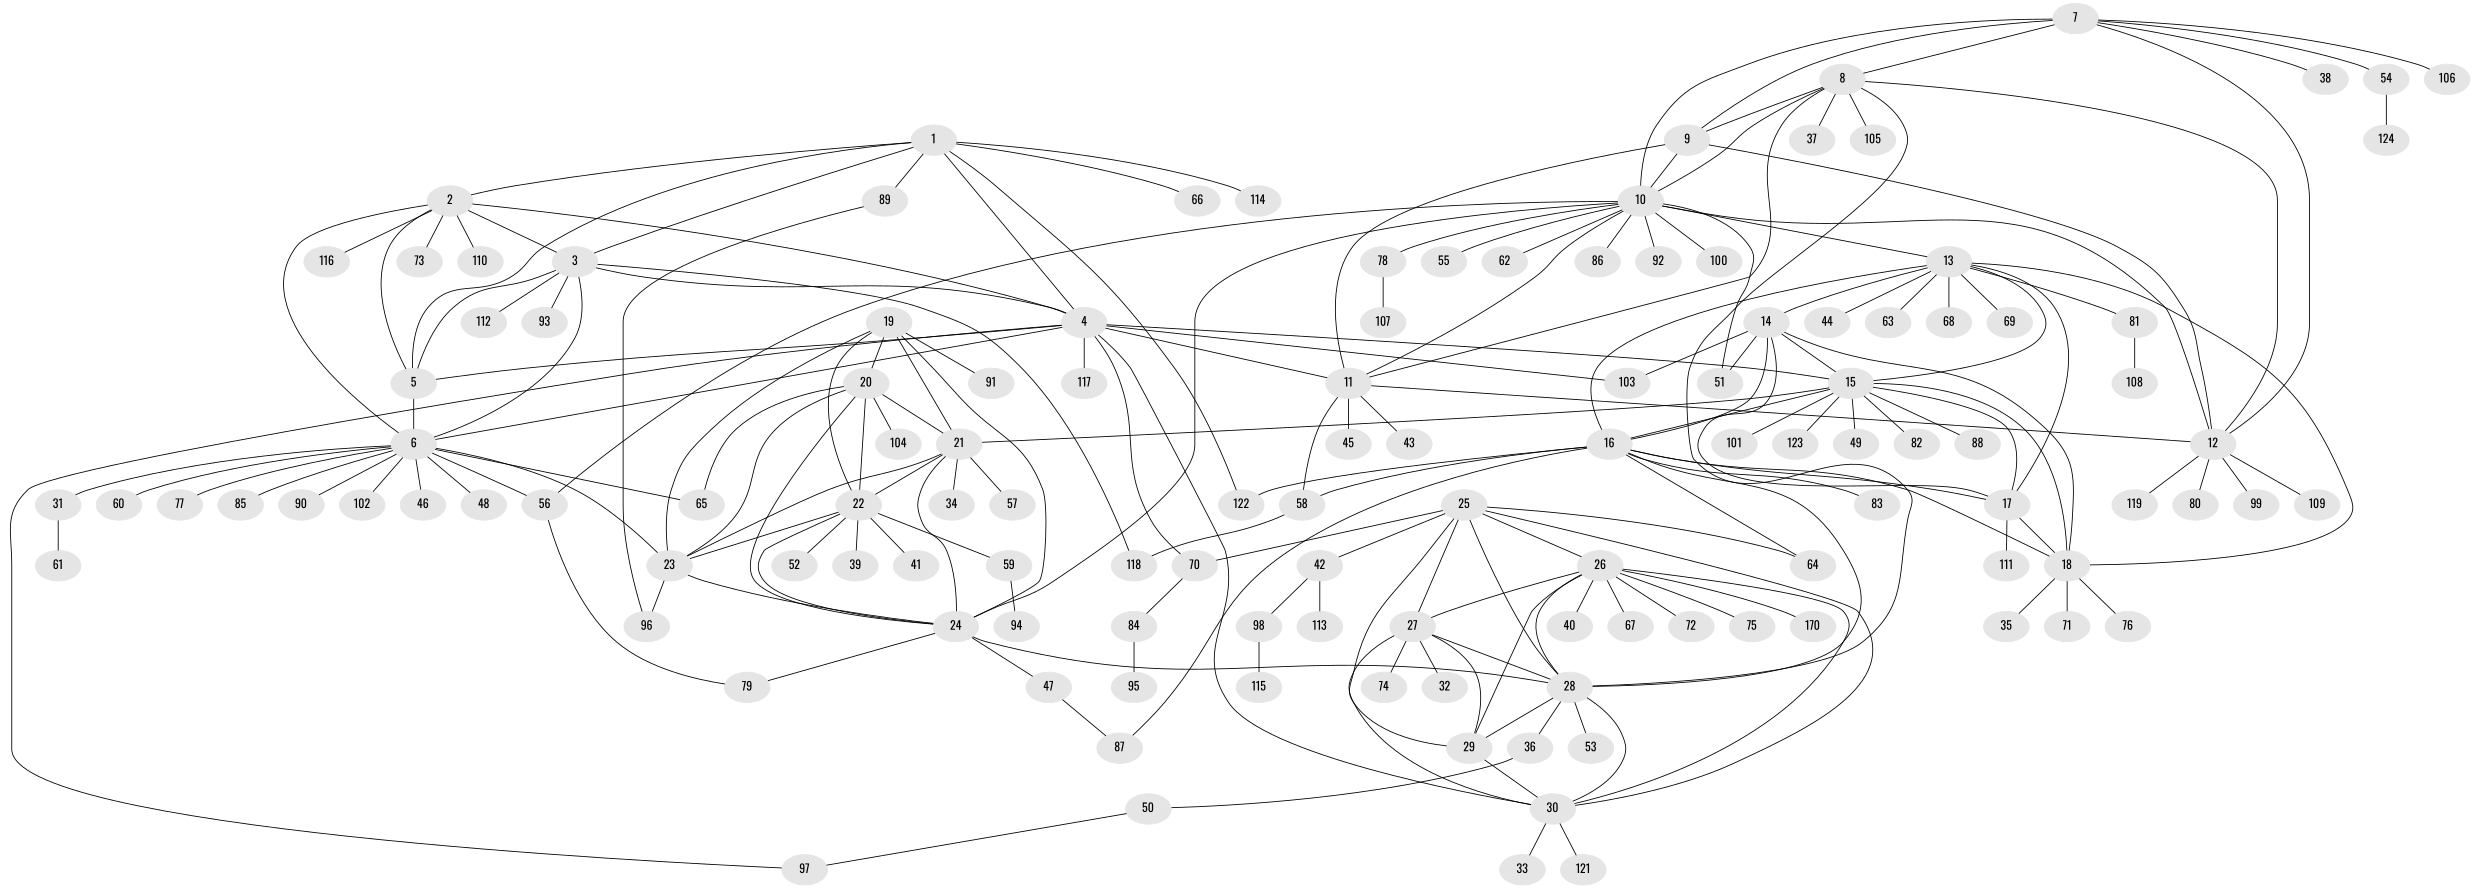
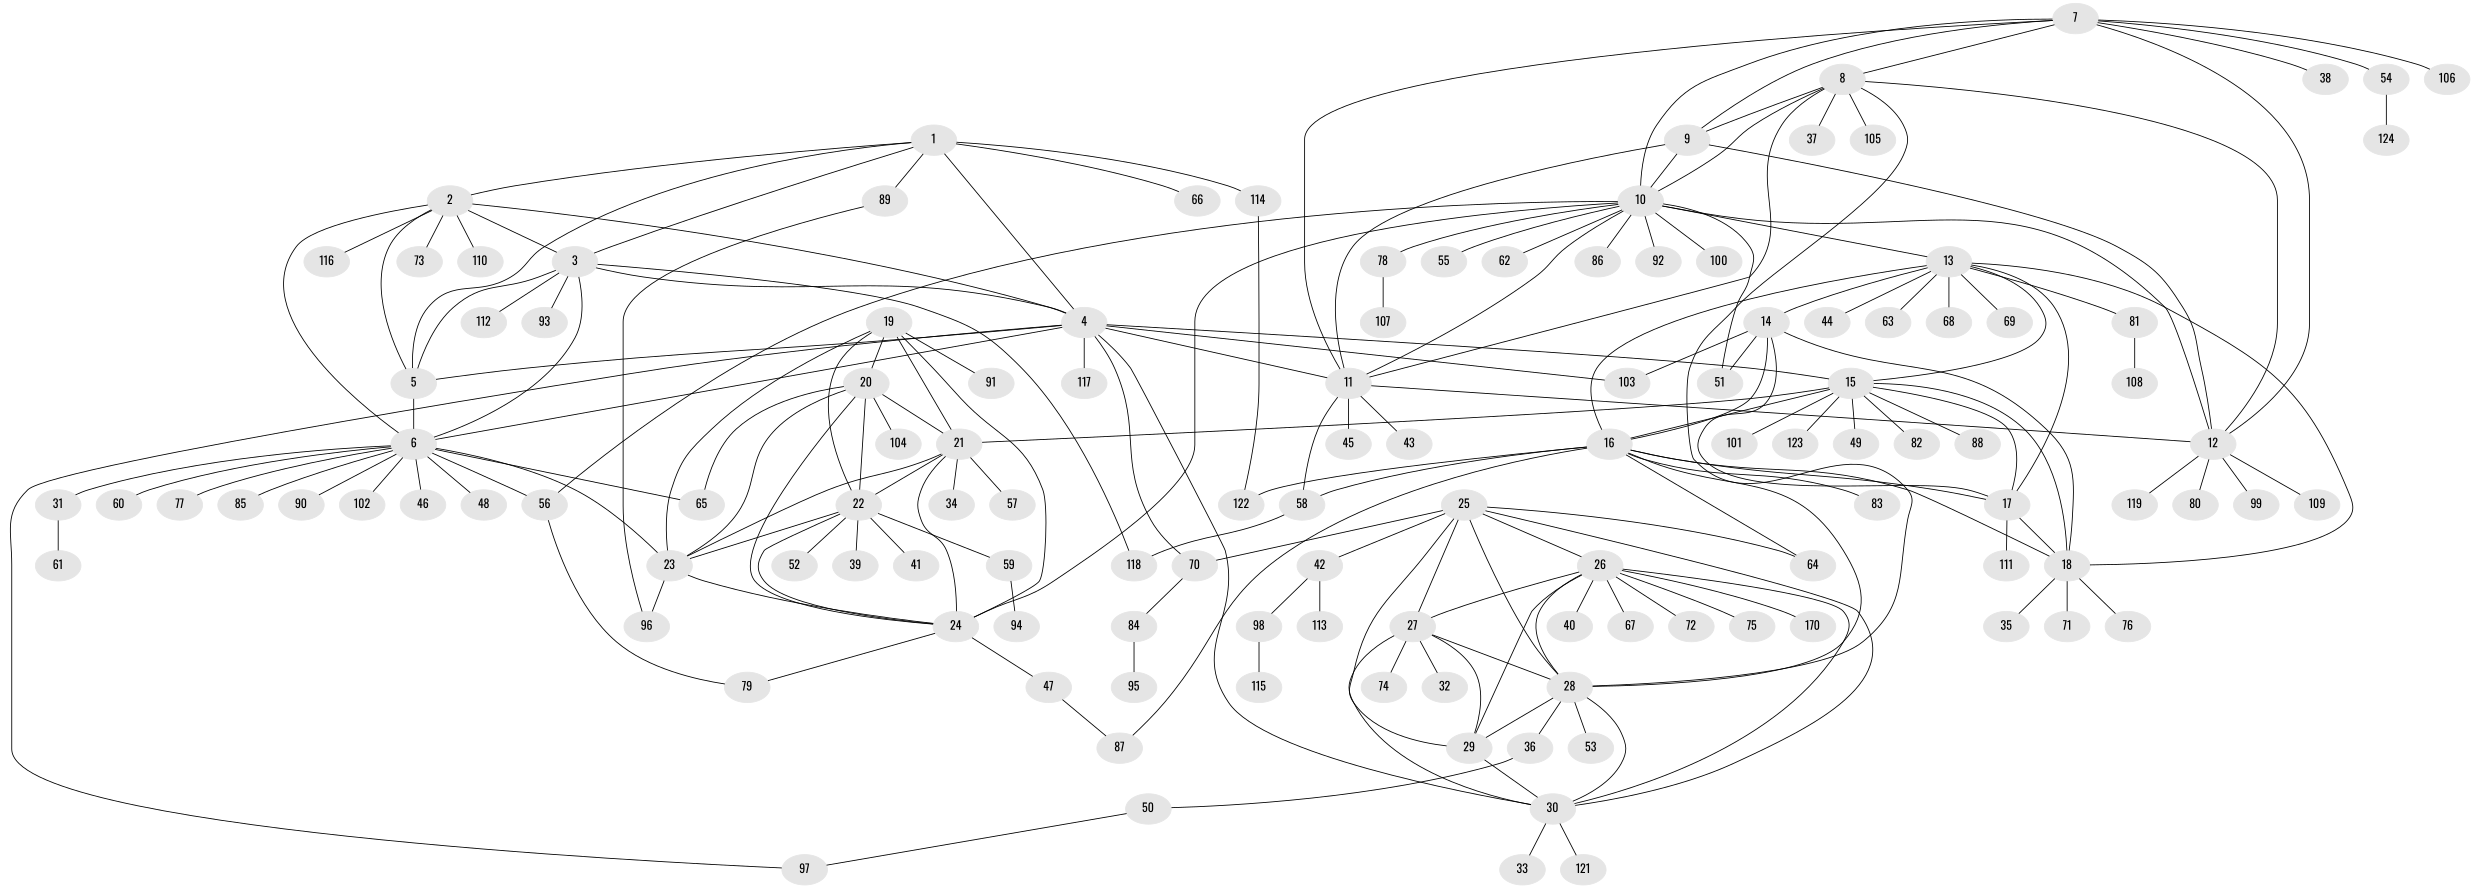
none -> (1553, 63)
(1119, 299) -> (1259, 354)
(1809, 353) -> none
(1245, 668) -> none
